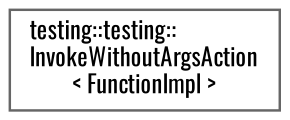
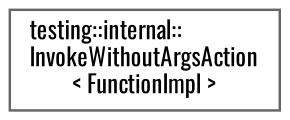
(145, 60) -> (145, 60)
